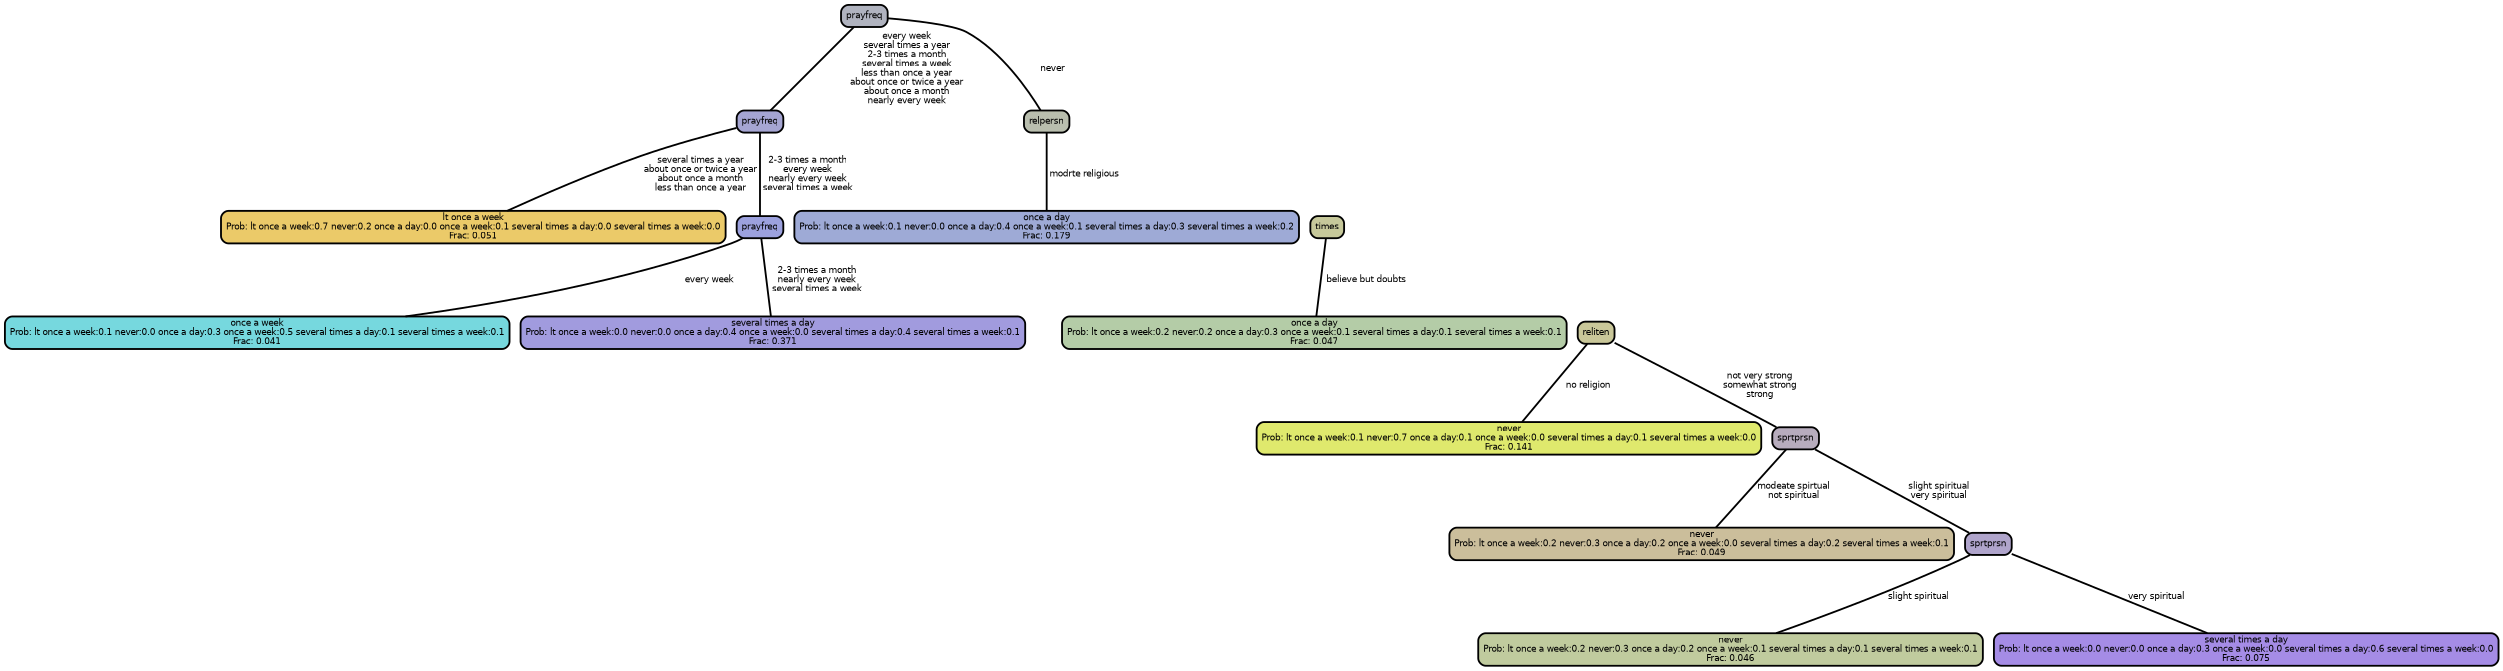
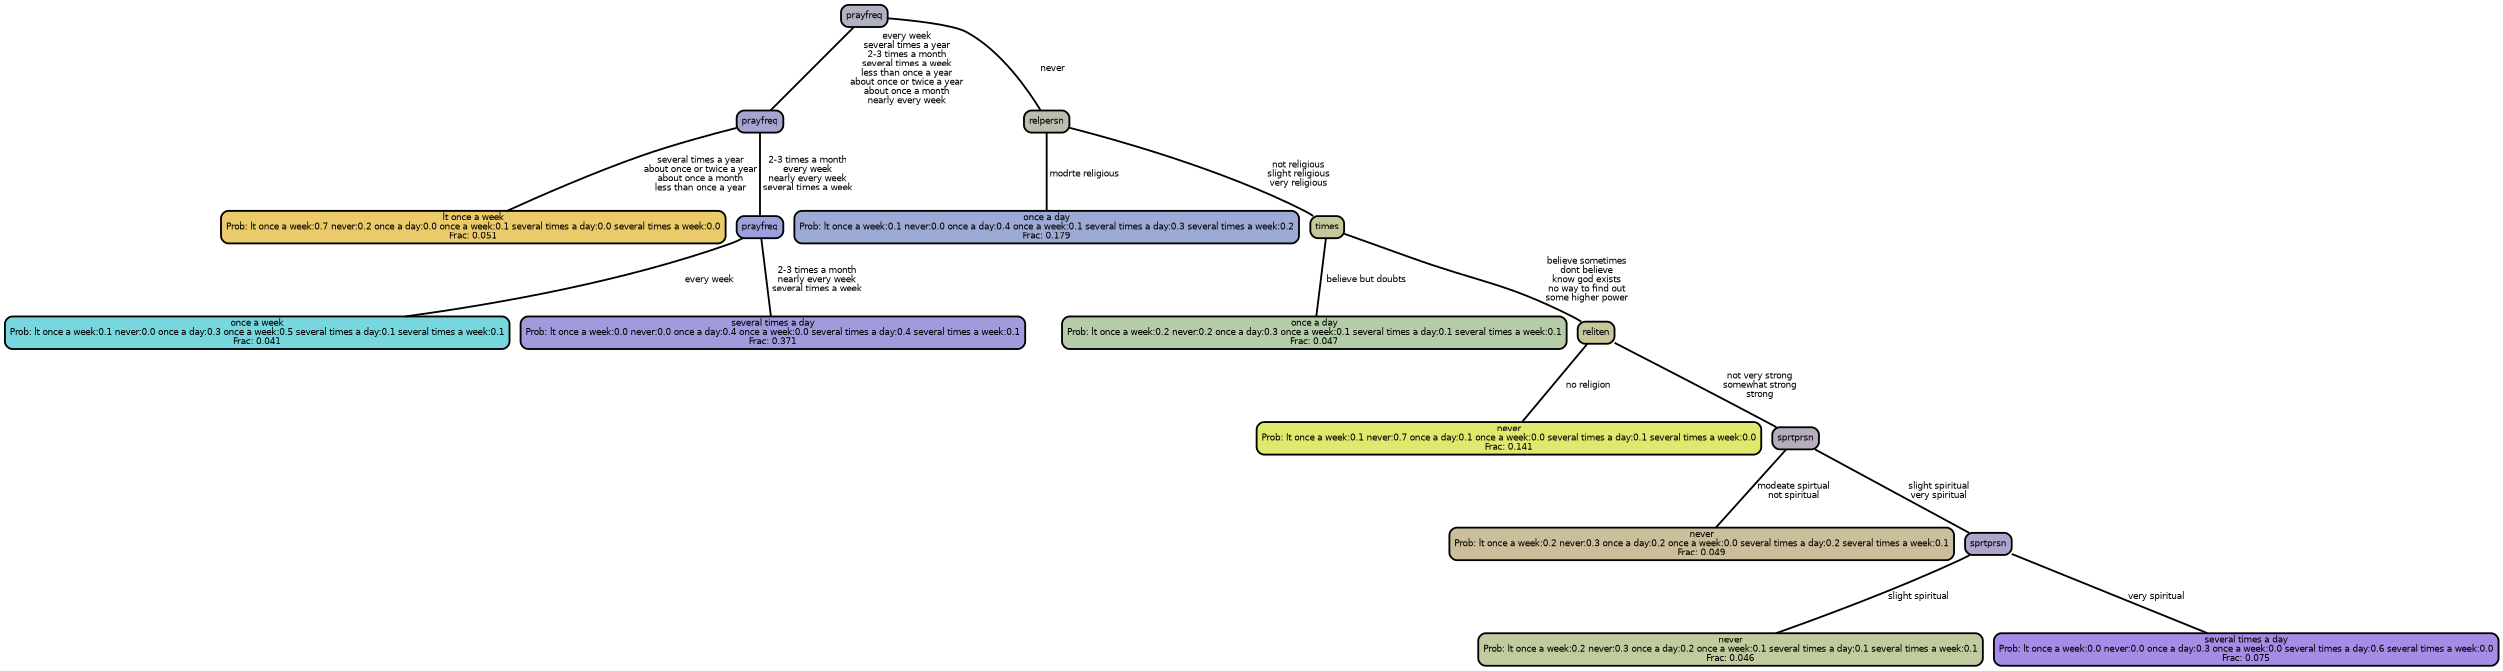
none -> (1194, 165)
none -> (1464, 275)
